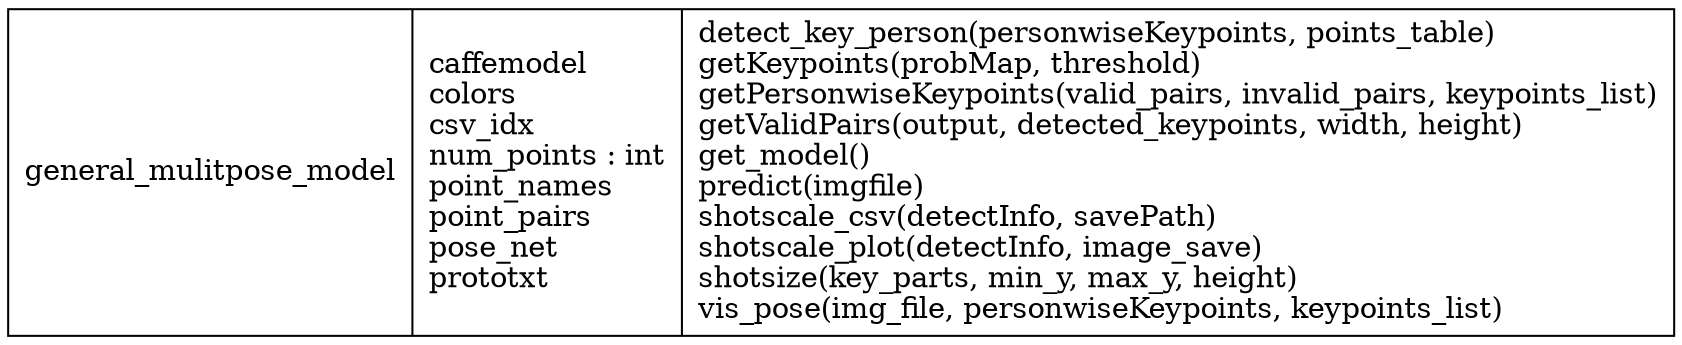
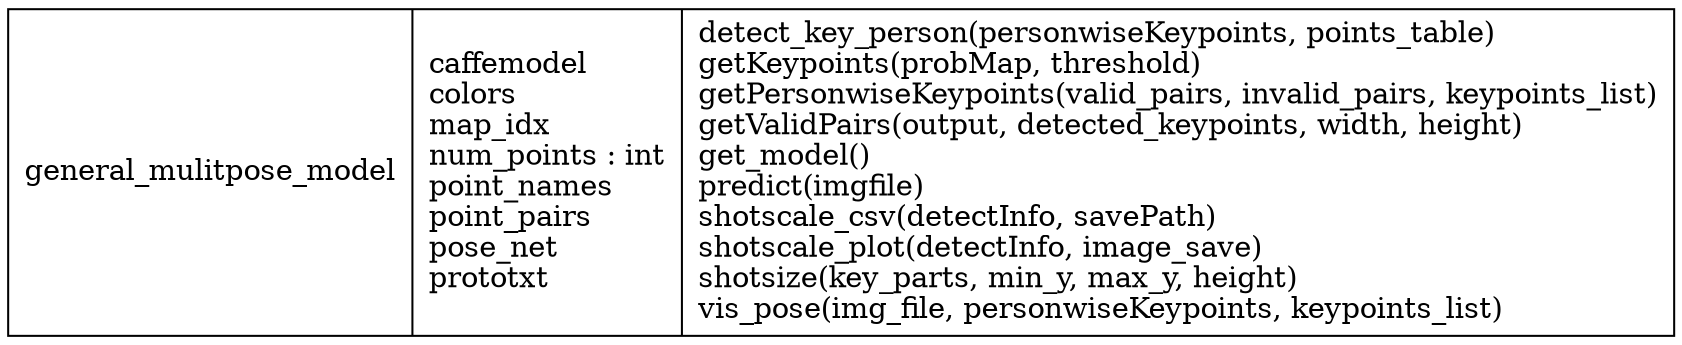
(482, 126) -> (490, 126)
